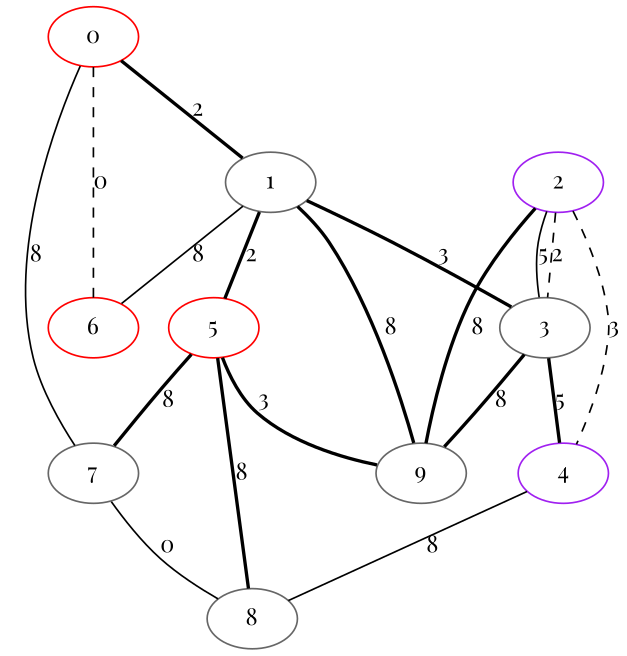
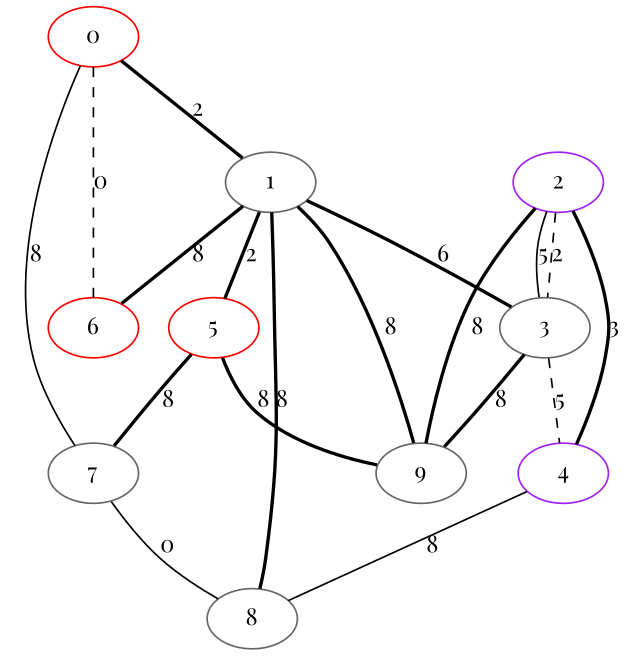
(182, 255) -> (182, 255)
(444, 255) -> (444, 255)
(609, 327) -> (609, 327)
(264, 400) -> (264, 400)
(554, 401) -> (554, 401)
(233, 473) -> (276, 401)
